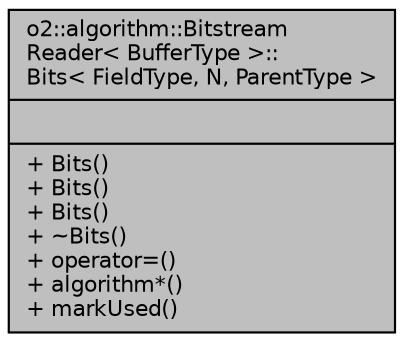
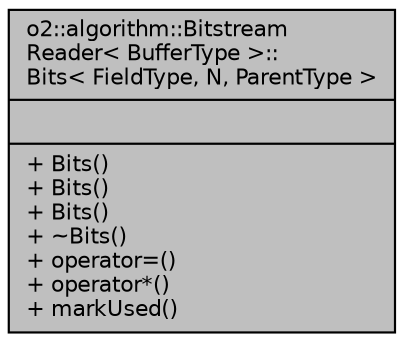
(105, 285) -> (99, 285)
